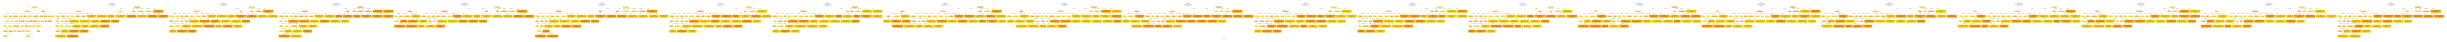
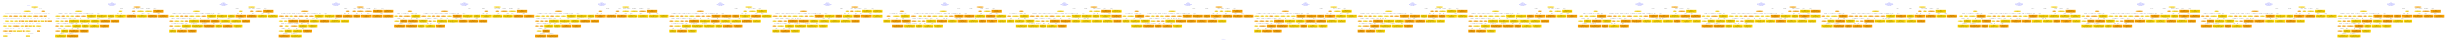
(51, 16) -> none
